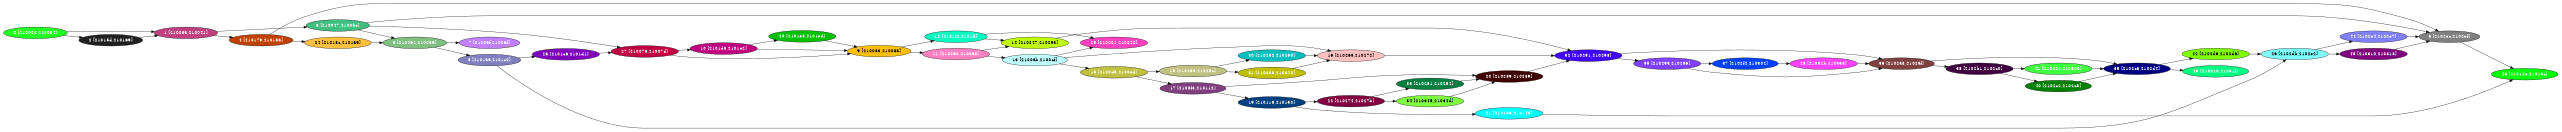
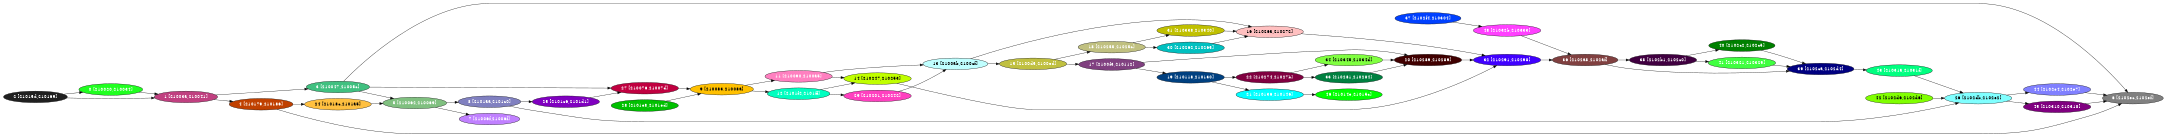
(71, 36) -> (71, 93)
(724, 49) -> none
(1073, 52) -> (922, 83)
(2486, 55) -> none
(2175, 62) -> none
(1667, 64) -> none
none -> (1937, 84)
